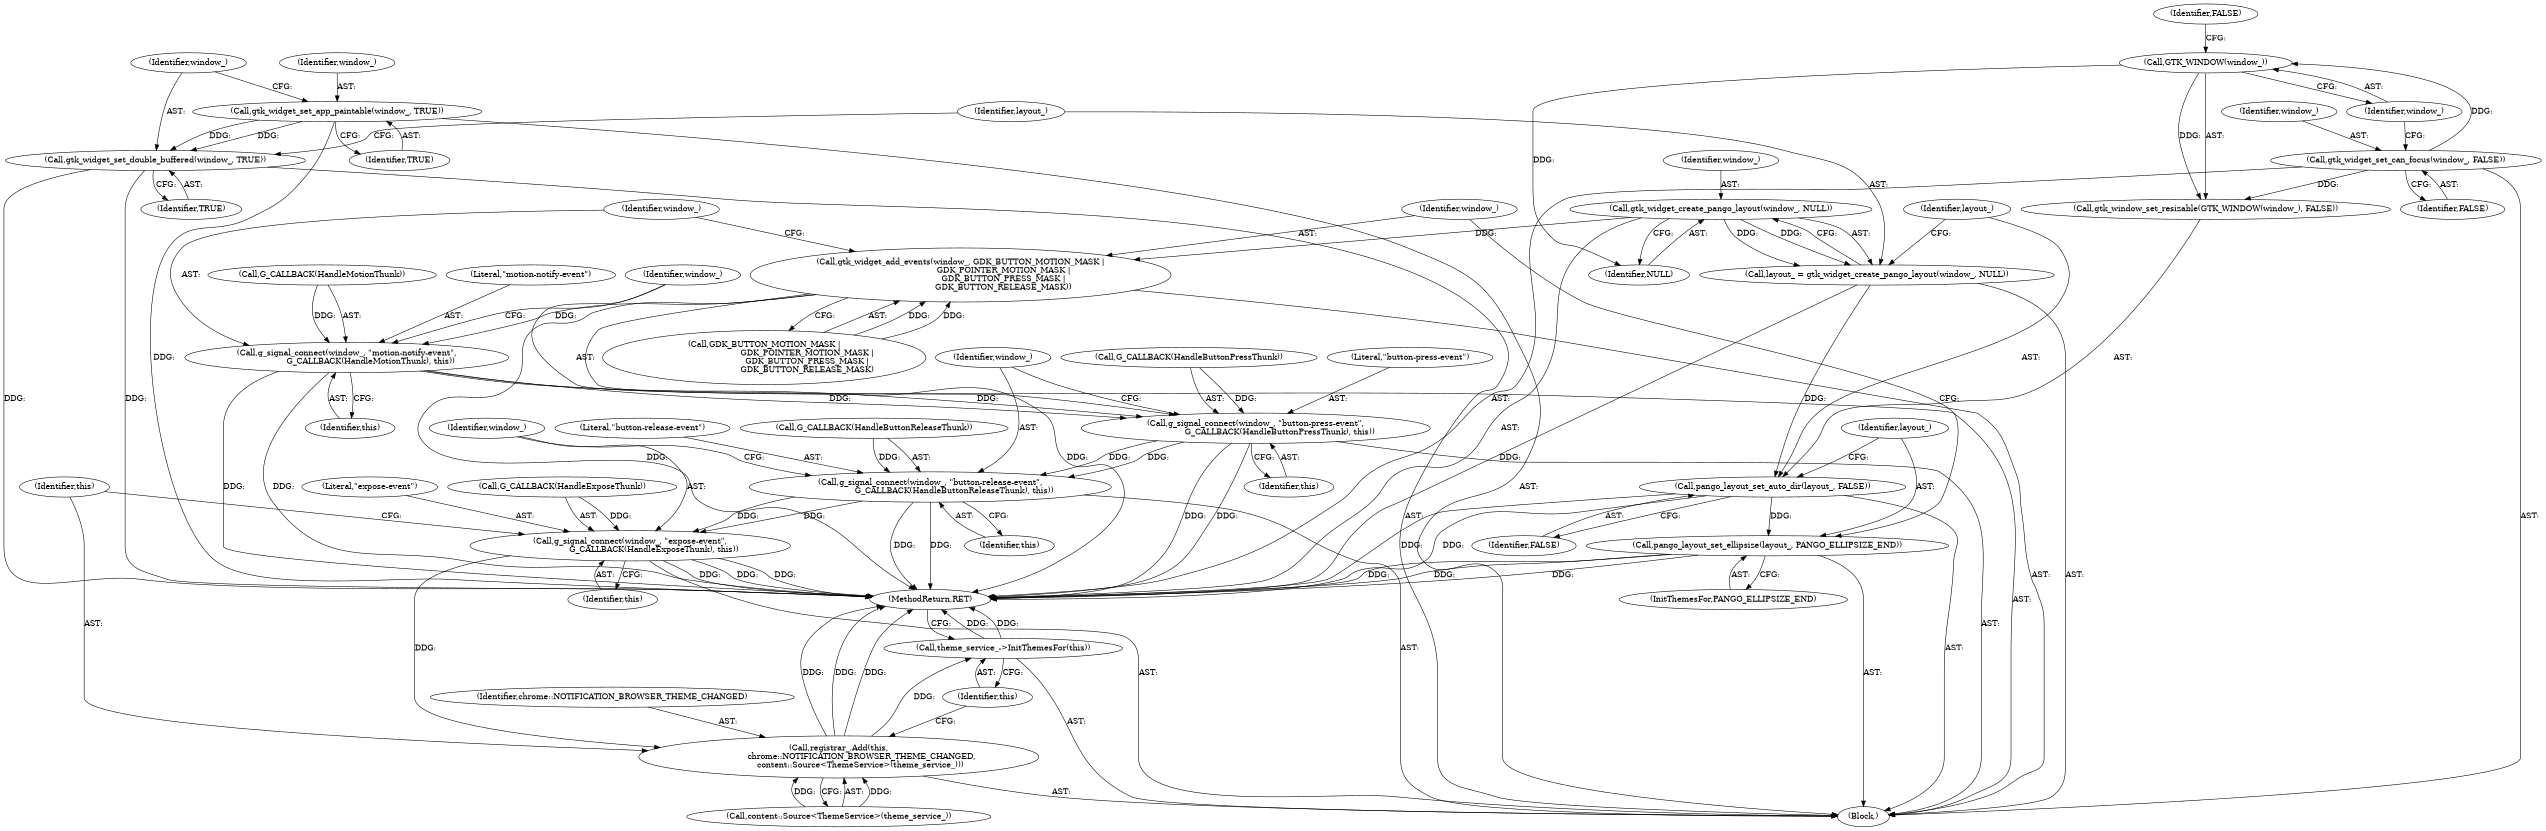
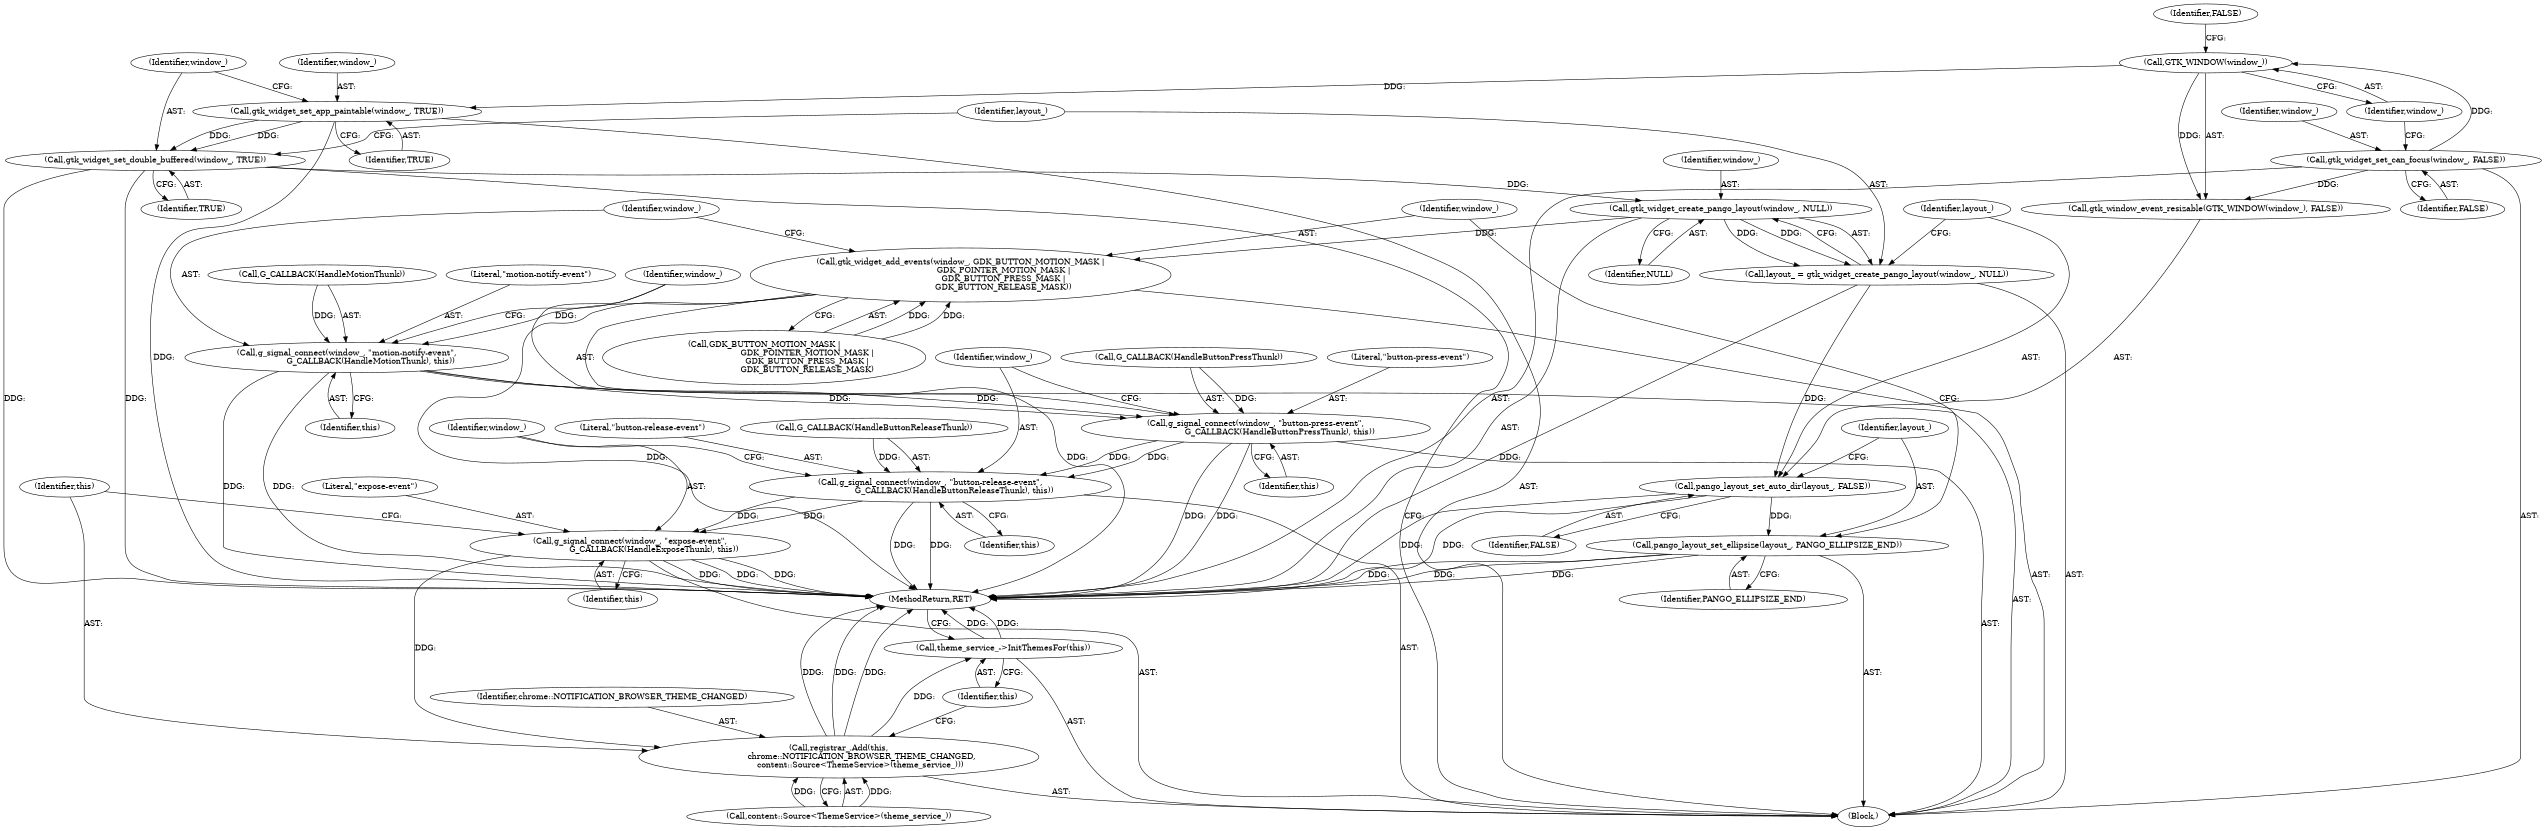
(1725, 81) -> (1299, 87)
none -> (951, 172)
(2206, 209) -> (2206, 209)
(562, 487) -> none
(1416, 516) -> (1416, 516)
(1733, 600) -> (1733, 600)
(1947, 625) -> none
